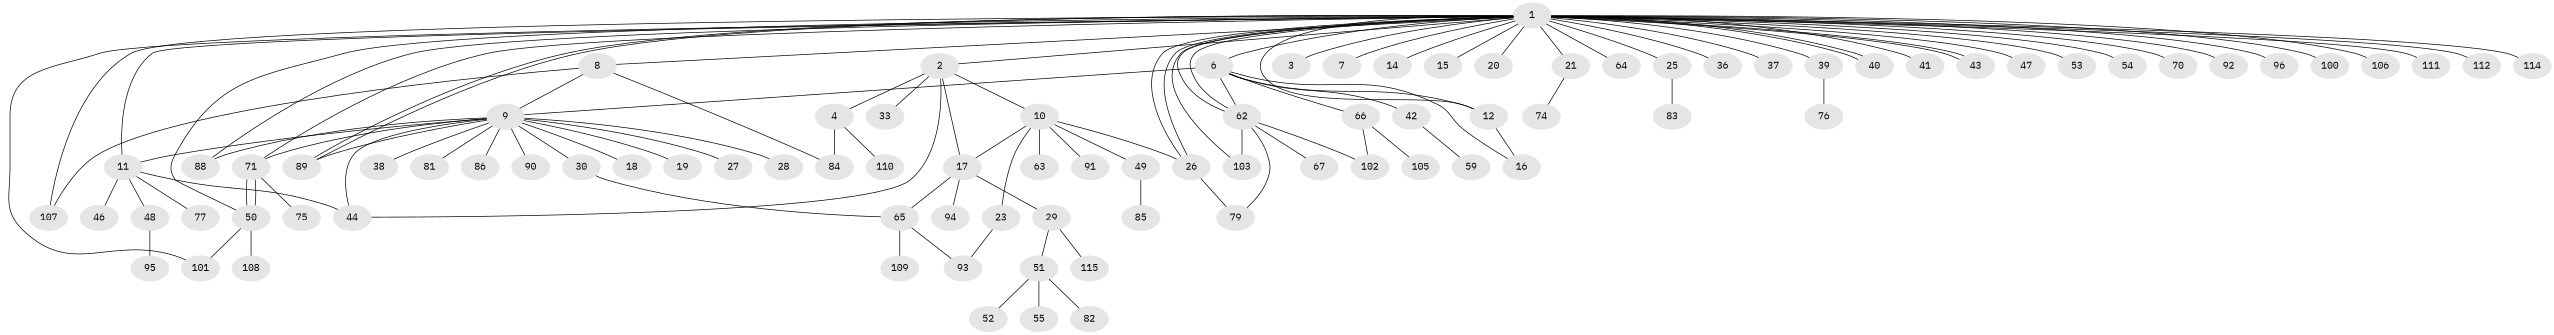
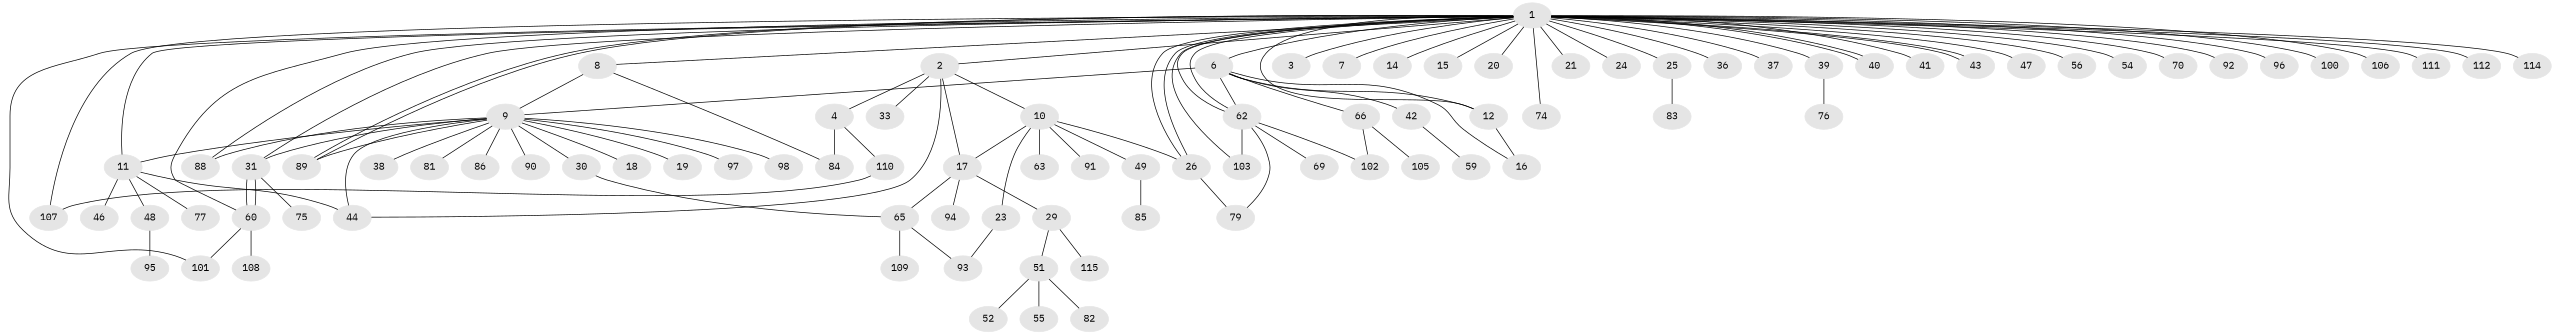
(1622, 66) -> (1622, 66)
(2077, 66) -> (2077, 66)
(1556, 91) -> (1537, 66)
(315, 99) -> (467, 193)
(251, 167) -> (251, 167)
(733, 167) -> (733, 167)
(784, 167) -> (784, 167)
(1319, 167) -> (1319, 167)
(251, 218) -> (251, 218)
